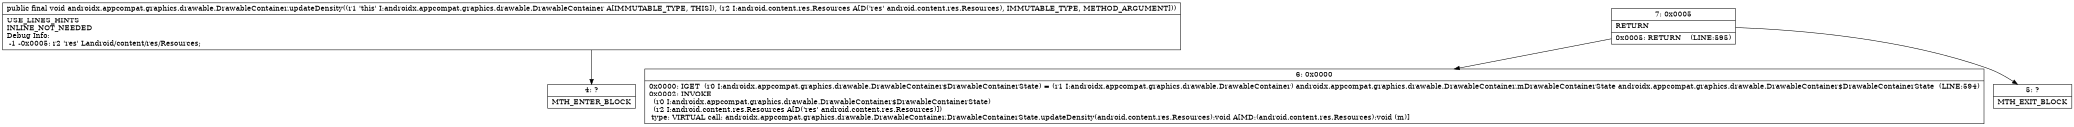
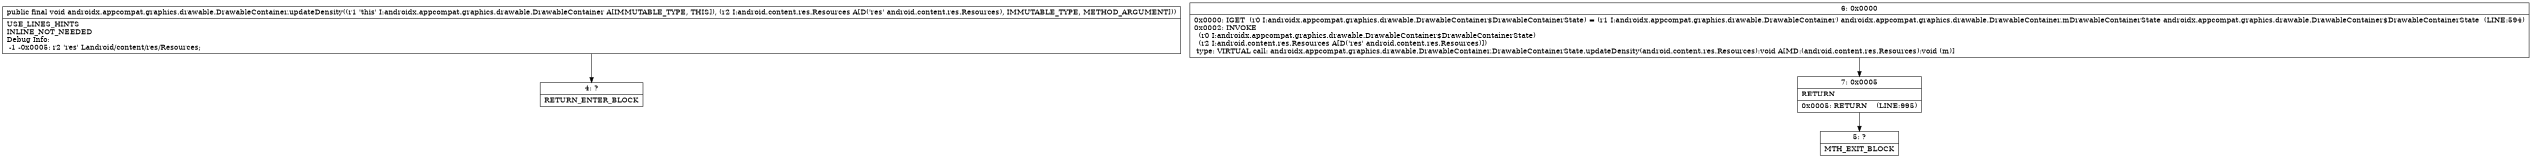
(1673, 38) -> (1859, 106)
(1535, 53) -> (1859, 65)
(592, 102) -> (592, 100)
